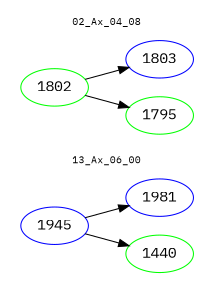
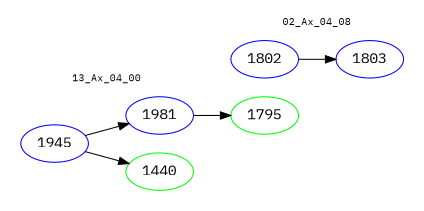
(55, 87) -> (265, 59)
(102, 100) -> (208, 115)
(107, 161) -> (107, 79)
